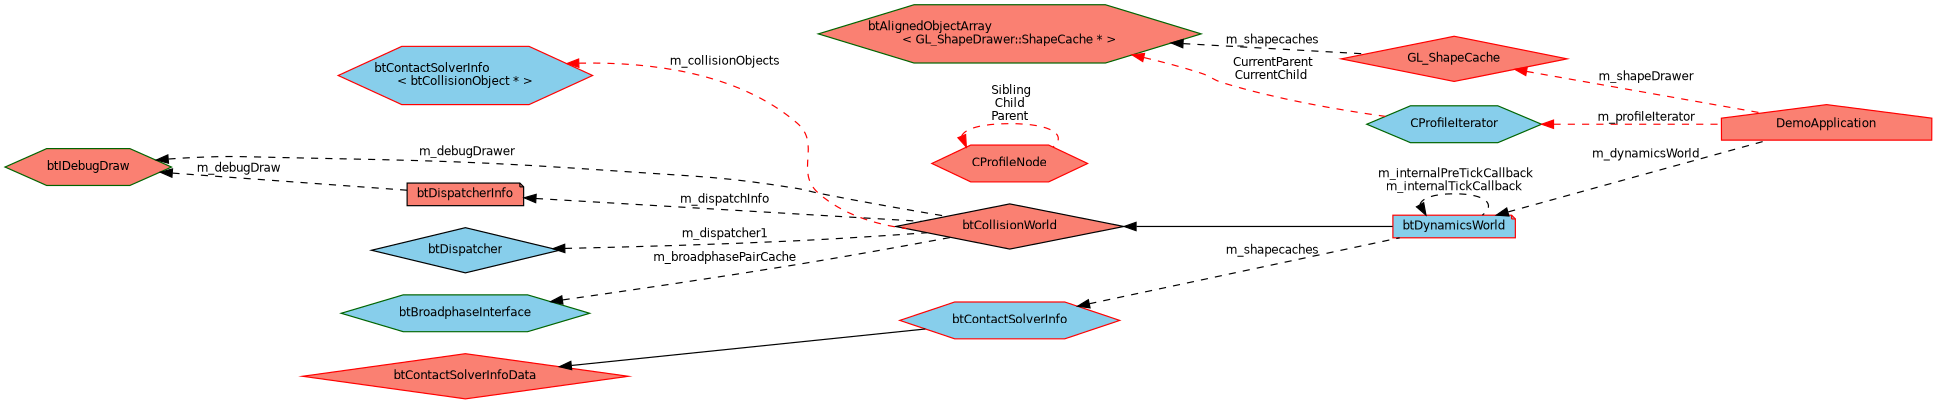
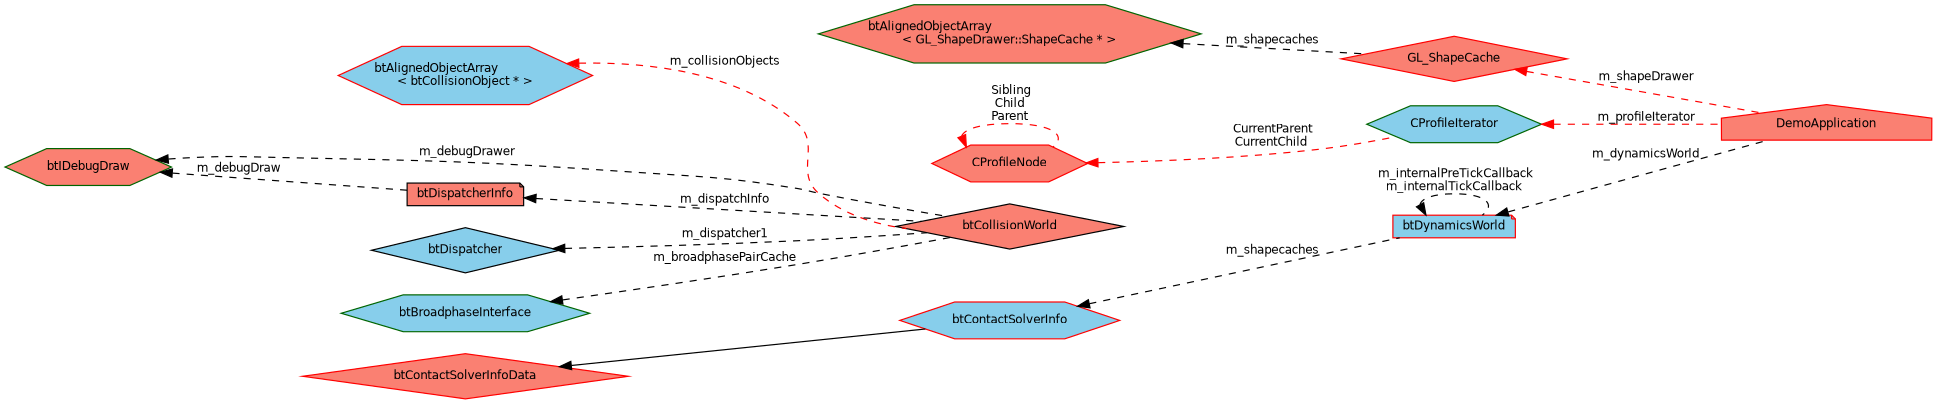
(465, 75) -> (465, 75)
(1263, 94) -> (1248, 156)
(1265, 226) -> none
